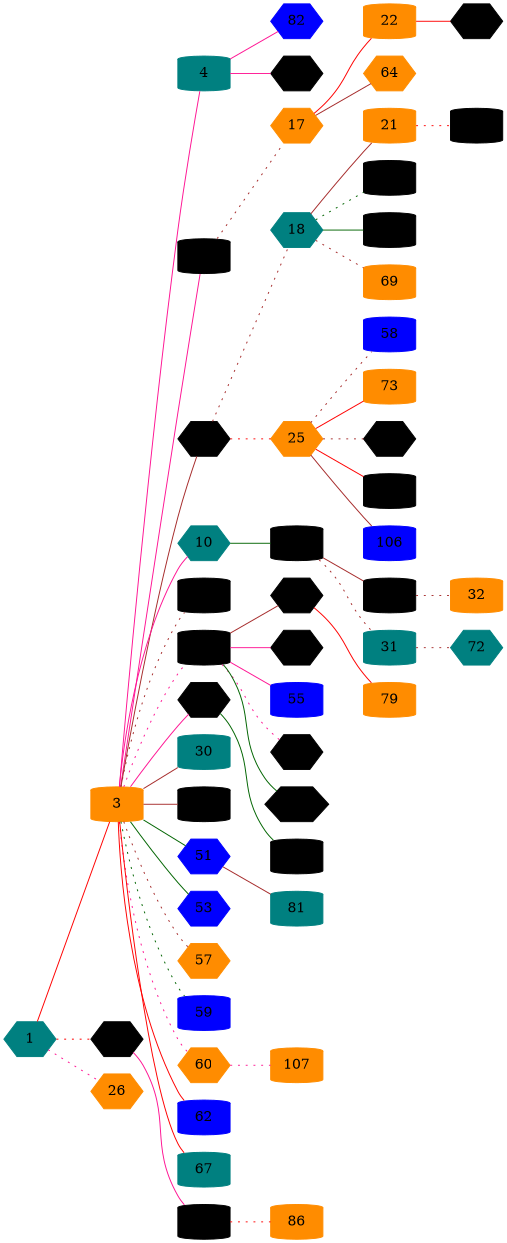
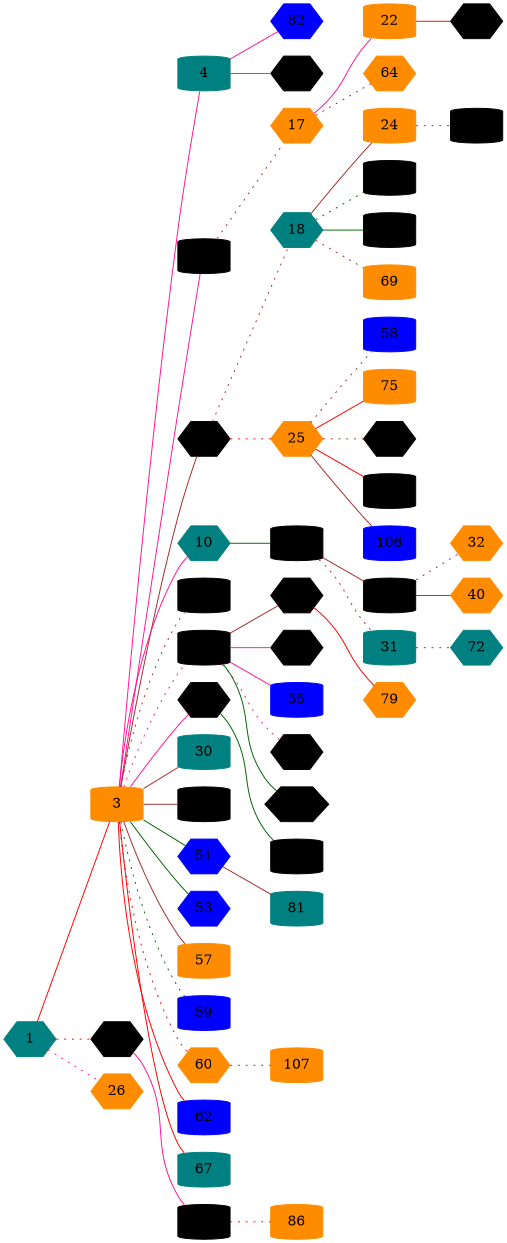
(345, 77) -> (345, 77)
(343, 99) -> (343, 99)
(390, 126) -> (390, 126)
(390, 387) -> (390, 387)
(477, 595) -> (477, 543)
none -> (477, 595)
(390, 700) -> (390, 700)
(151, 887) -> (150, 885)
(140, 941) -> (140, 941)
(204, 961) -> (204, 961)
(250, 1065) -> (250, 1065)
